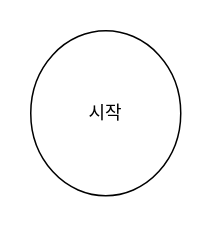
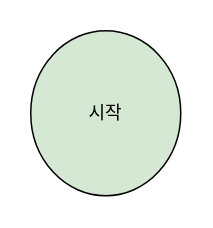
(106, 113) -> (106, 113)
